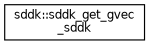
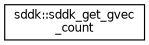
(75, 22) -> (75, 22)
